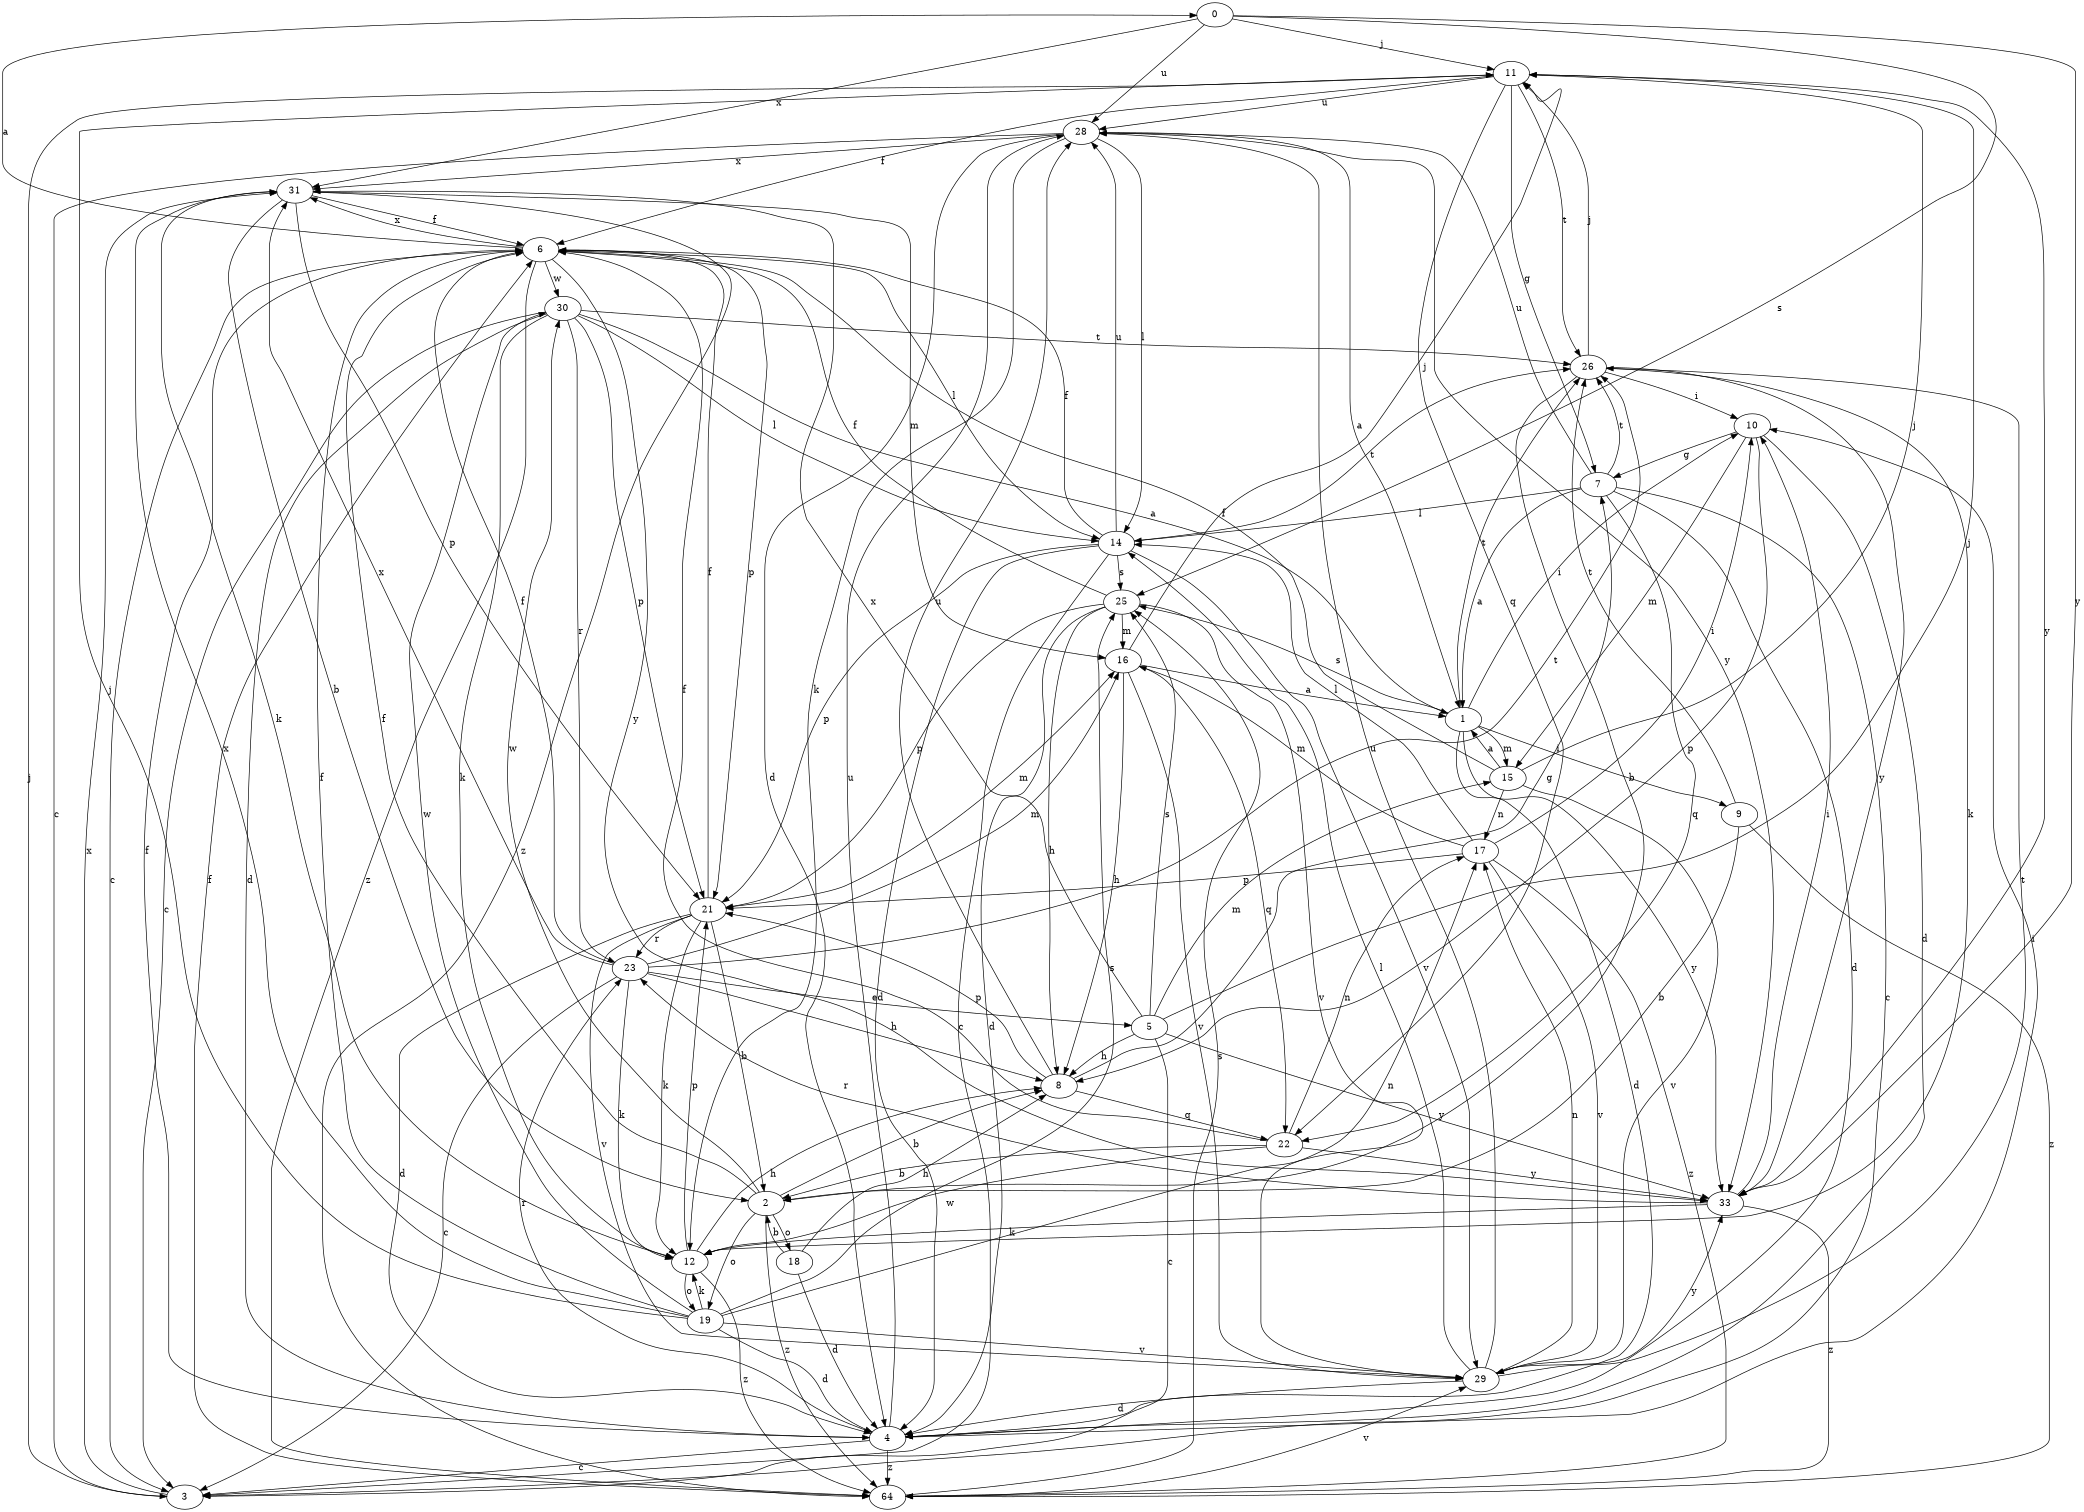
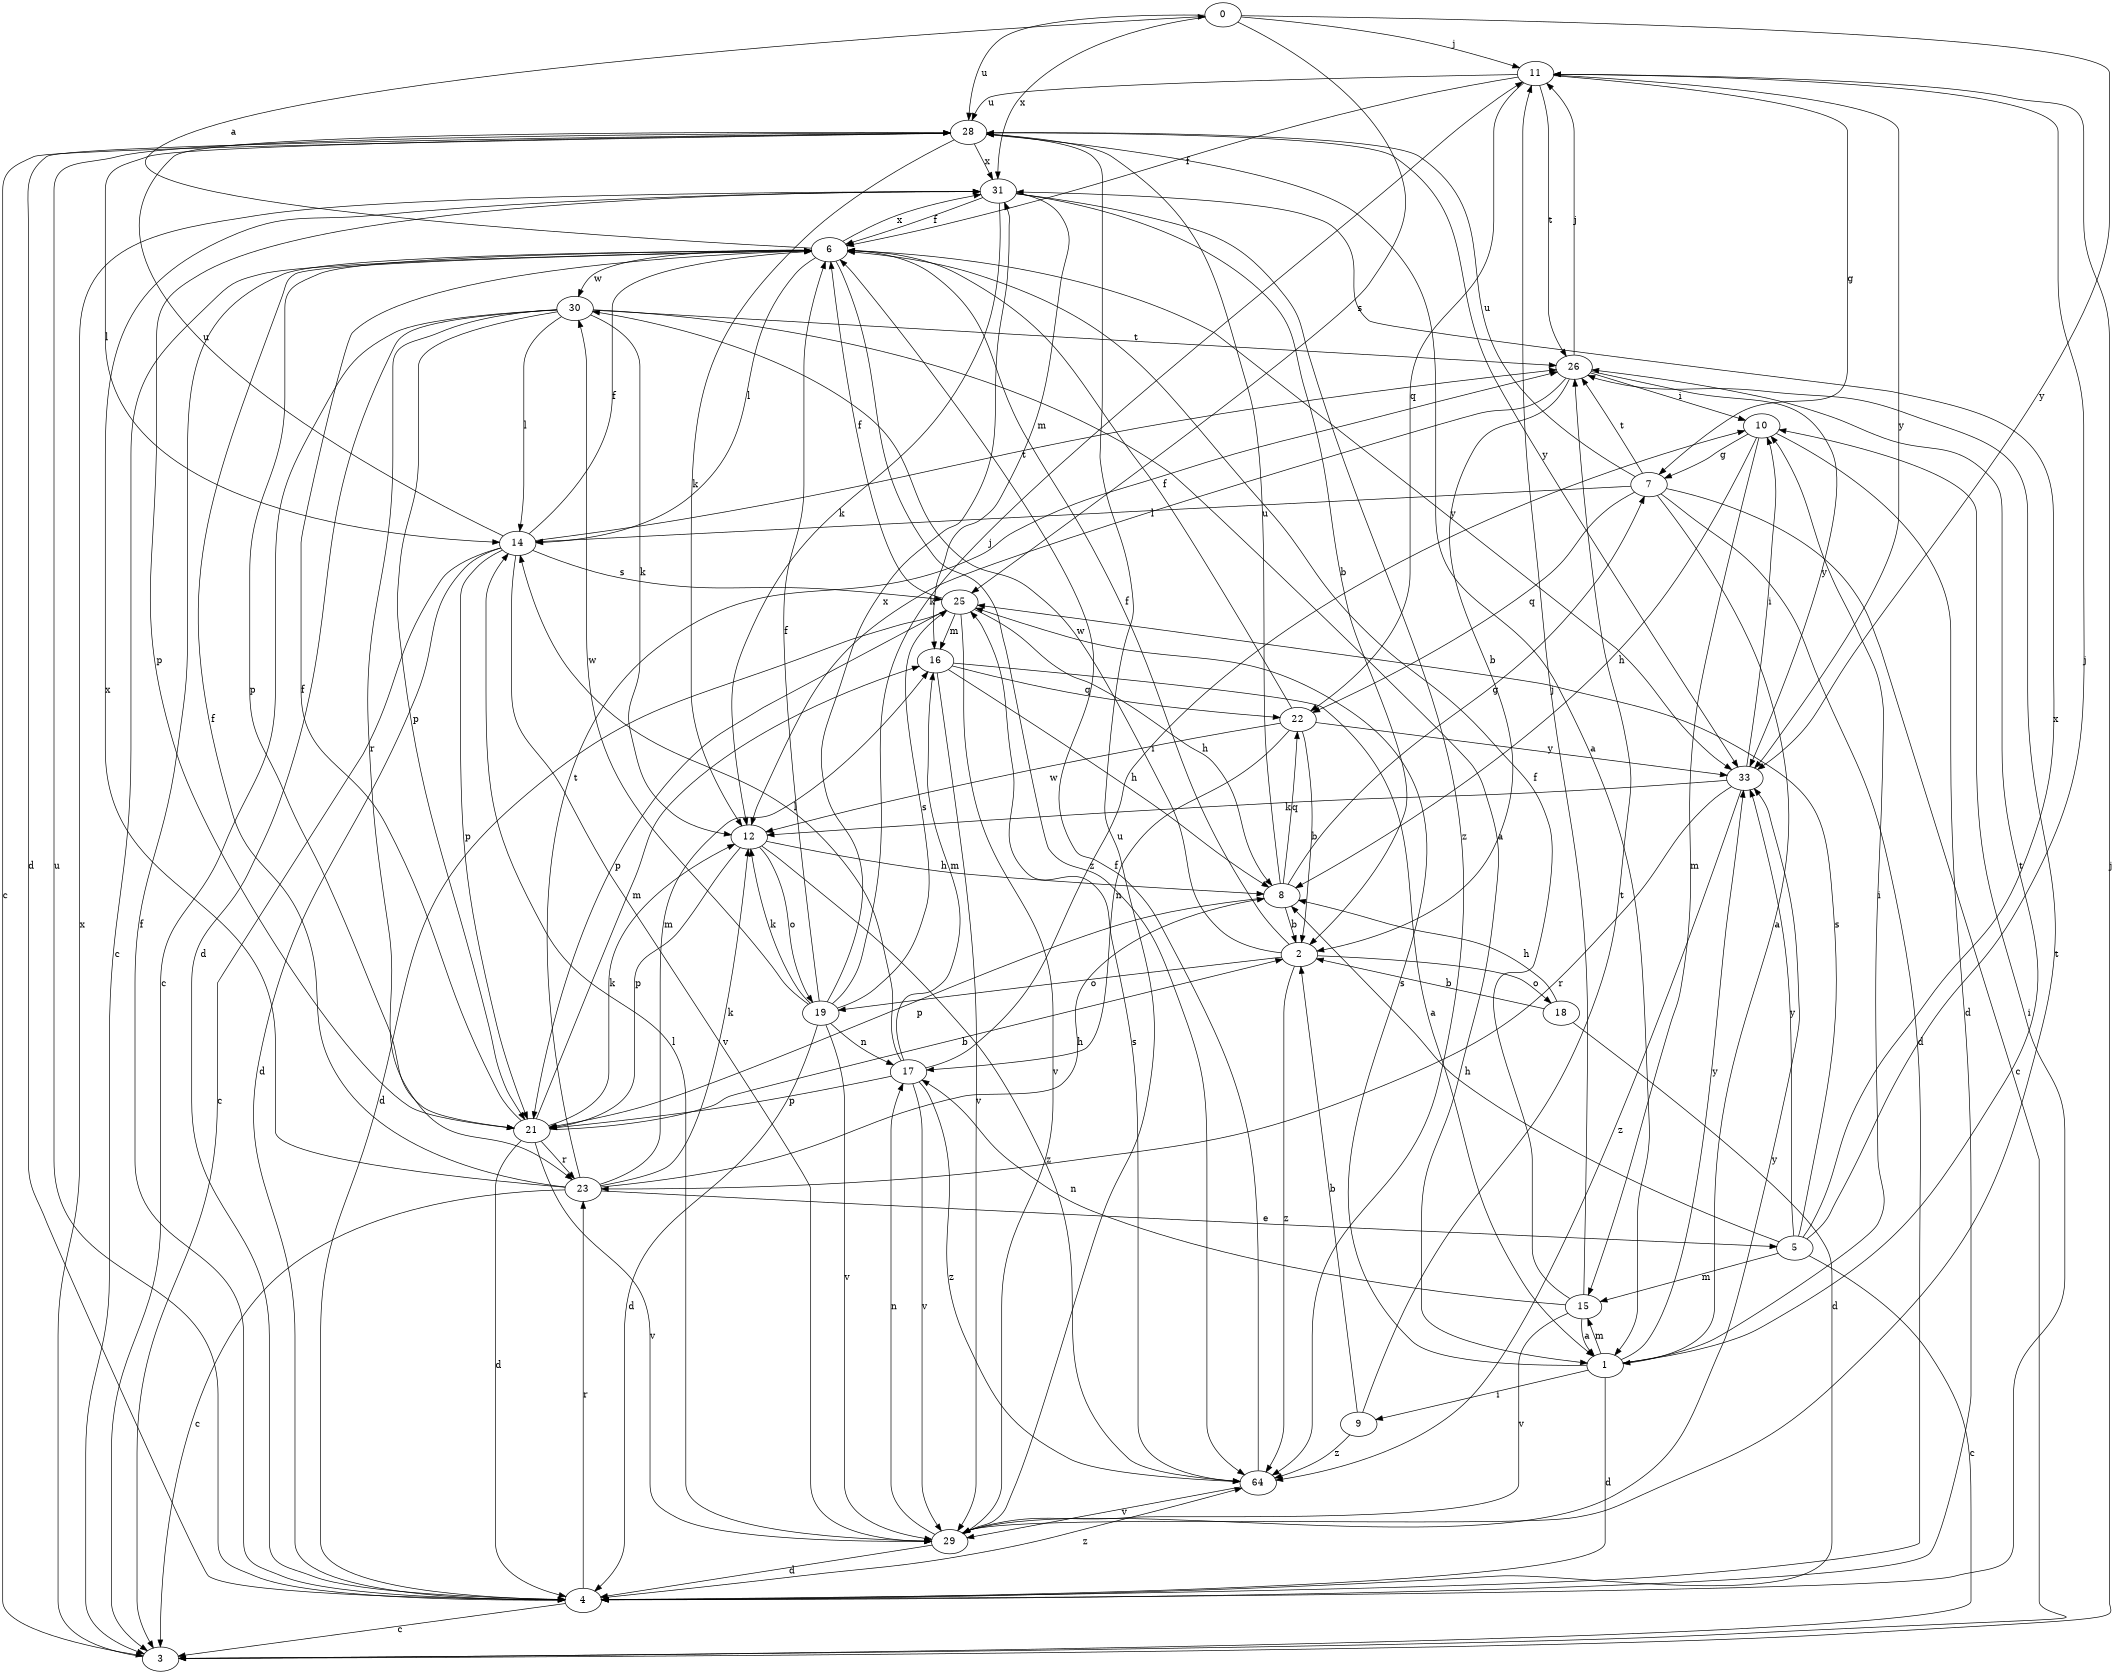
(1399, 391) -> none
(1691, 749) -> (1622, 661)
(898, 1139) -> (1290, 922)
